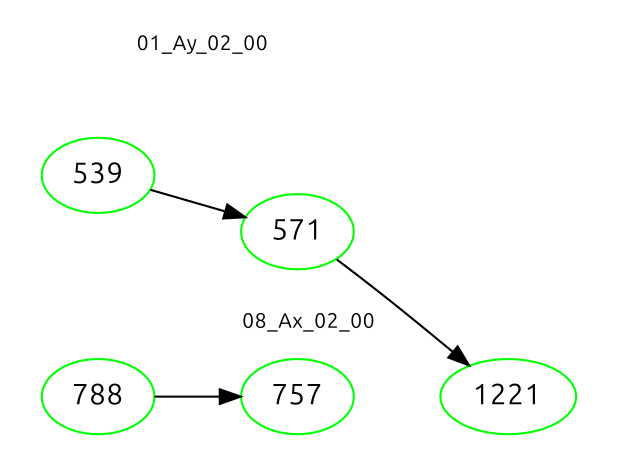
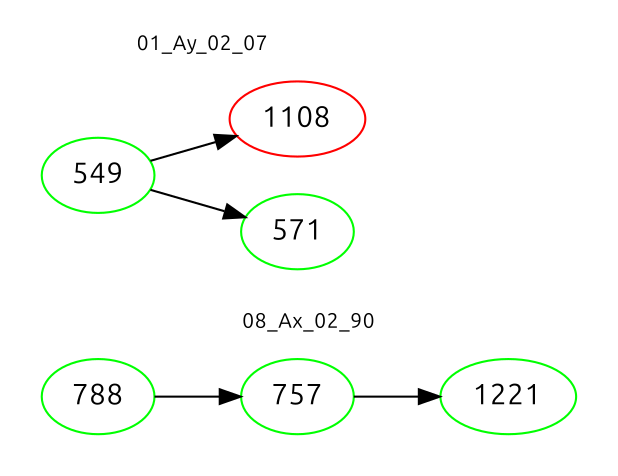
(204, 45) -> (204, 45)
none -> (297, 119)
(98, 175) -> (98, 175)
(410, 316) -> (386, 397)
(309, 323) -> (309, 323)
